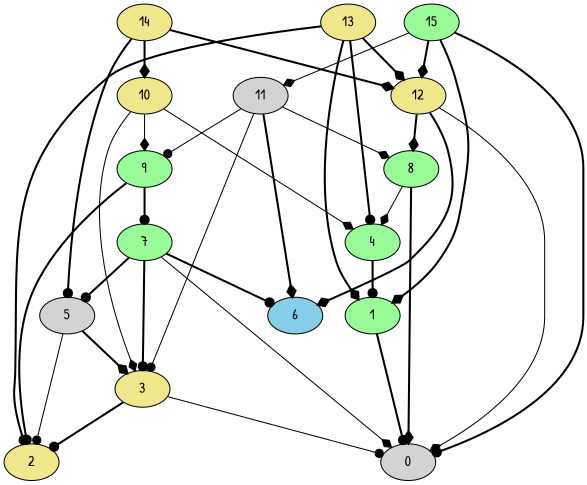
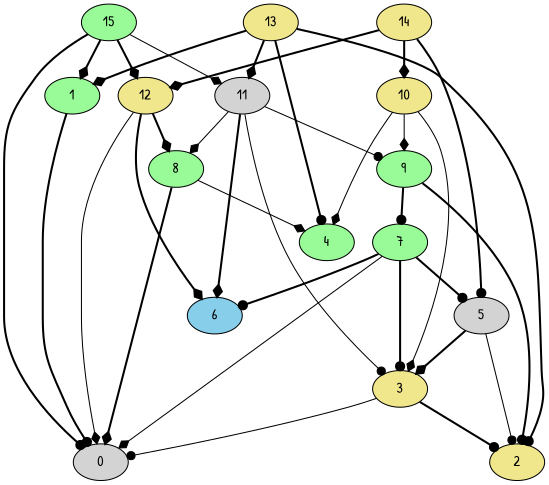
(379, 55) -> (259, 53)
(373, 273) -> none
